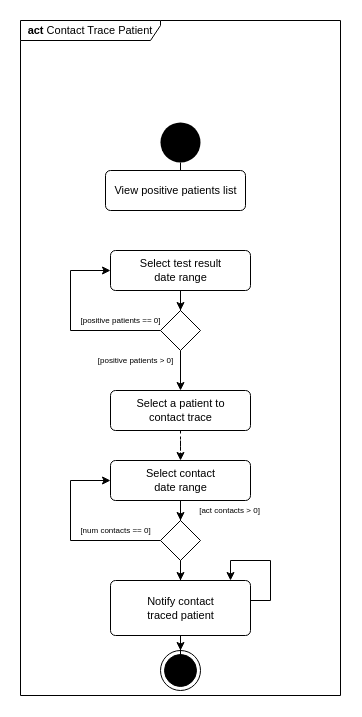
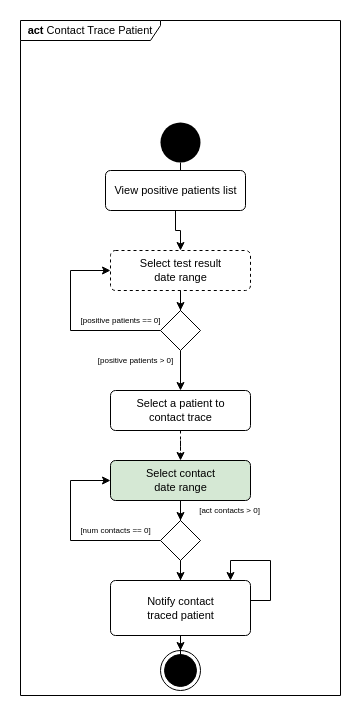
none -> (176, 230)
(181, 271) -> (181, 271)
(181, 481) -> (181, 481)
